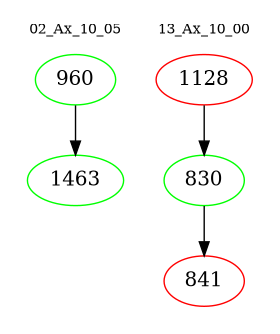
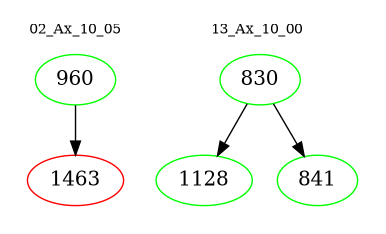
(204, 80) -> (204, 180)
(204, 123) -> (236, 124)
(76, 180) -> (76, 180)
(204, 281) -> (317, 180)
